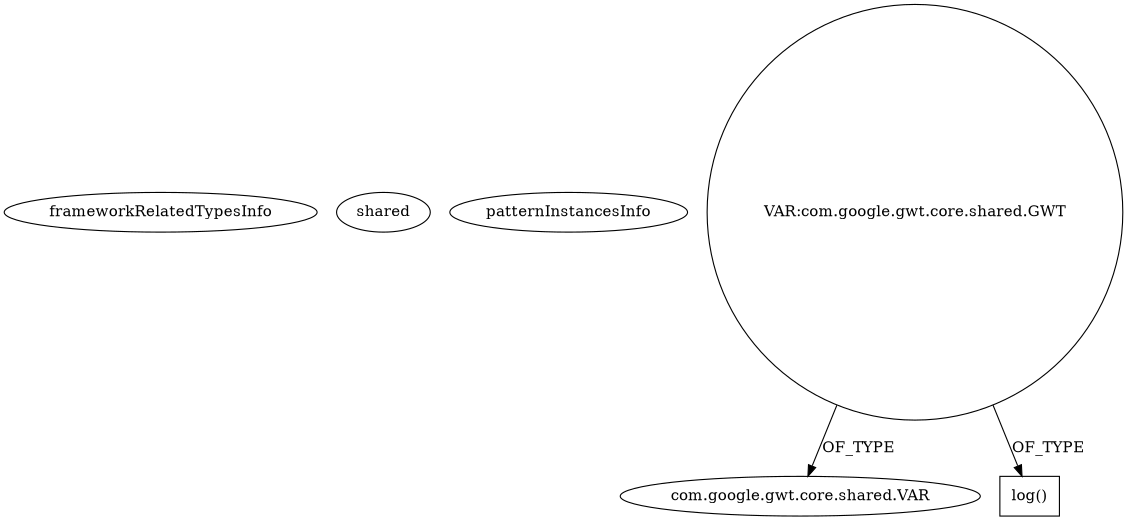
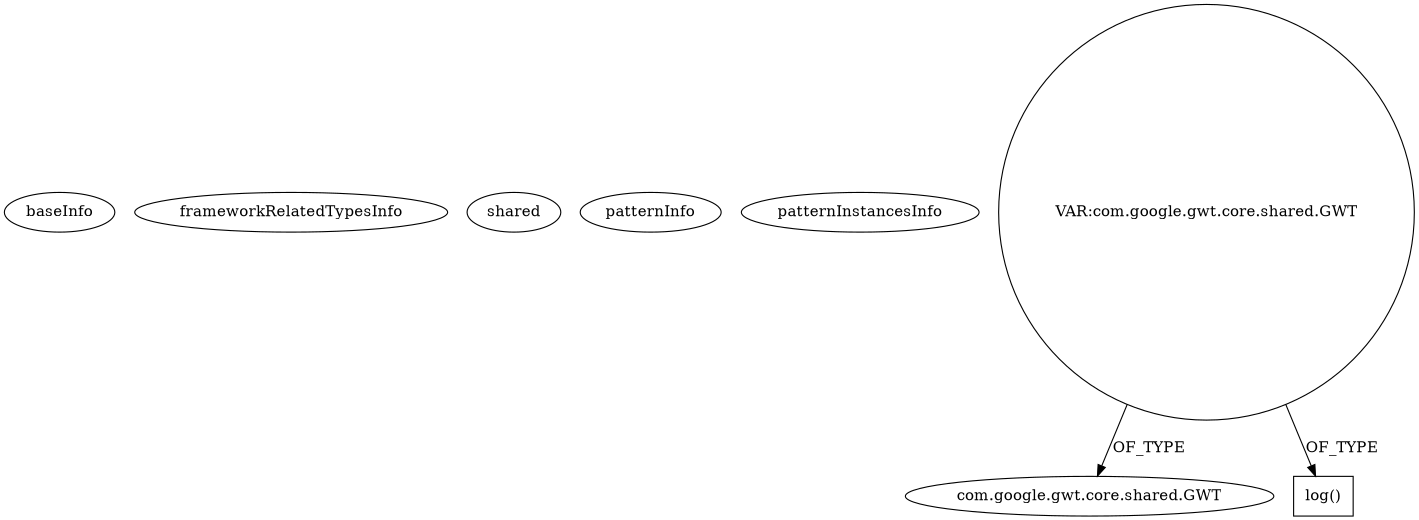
none -> (60, 212)
none -> (651, 212)
(800, 496) -> (1090, 496)
